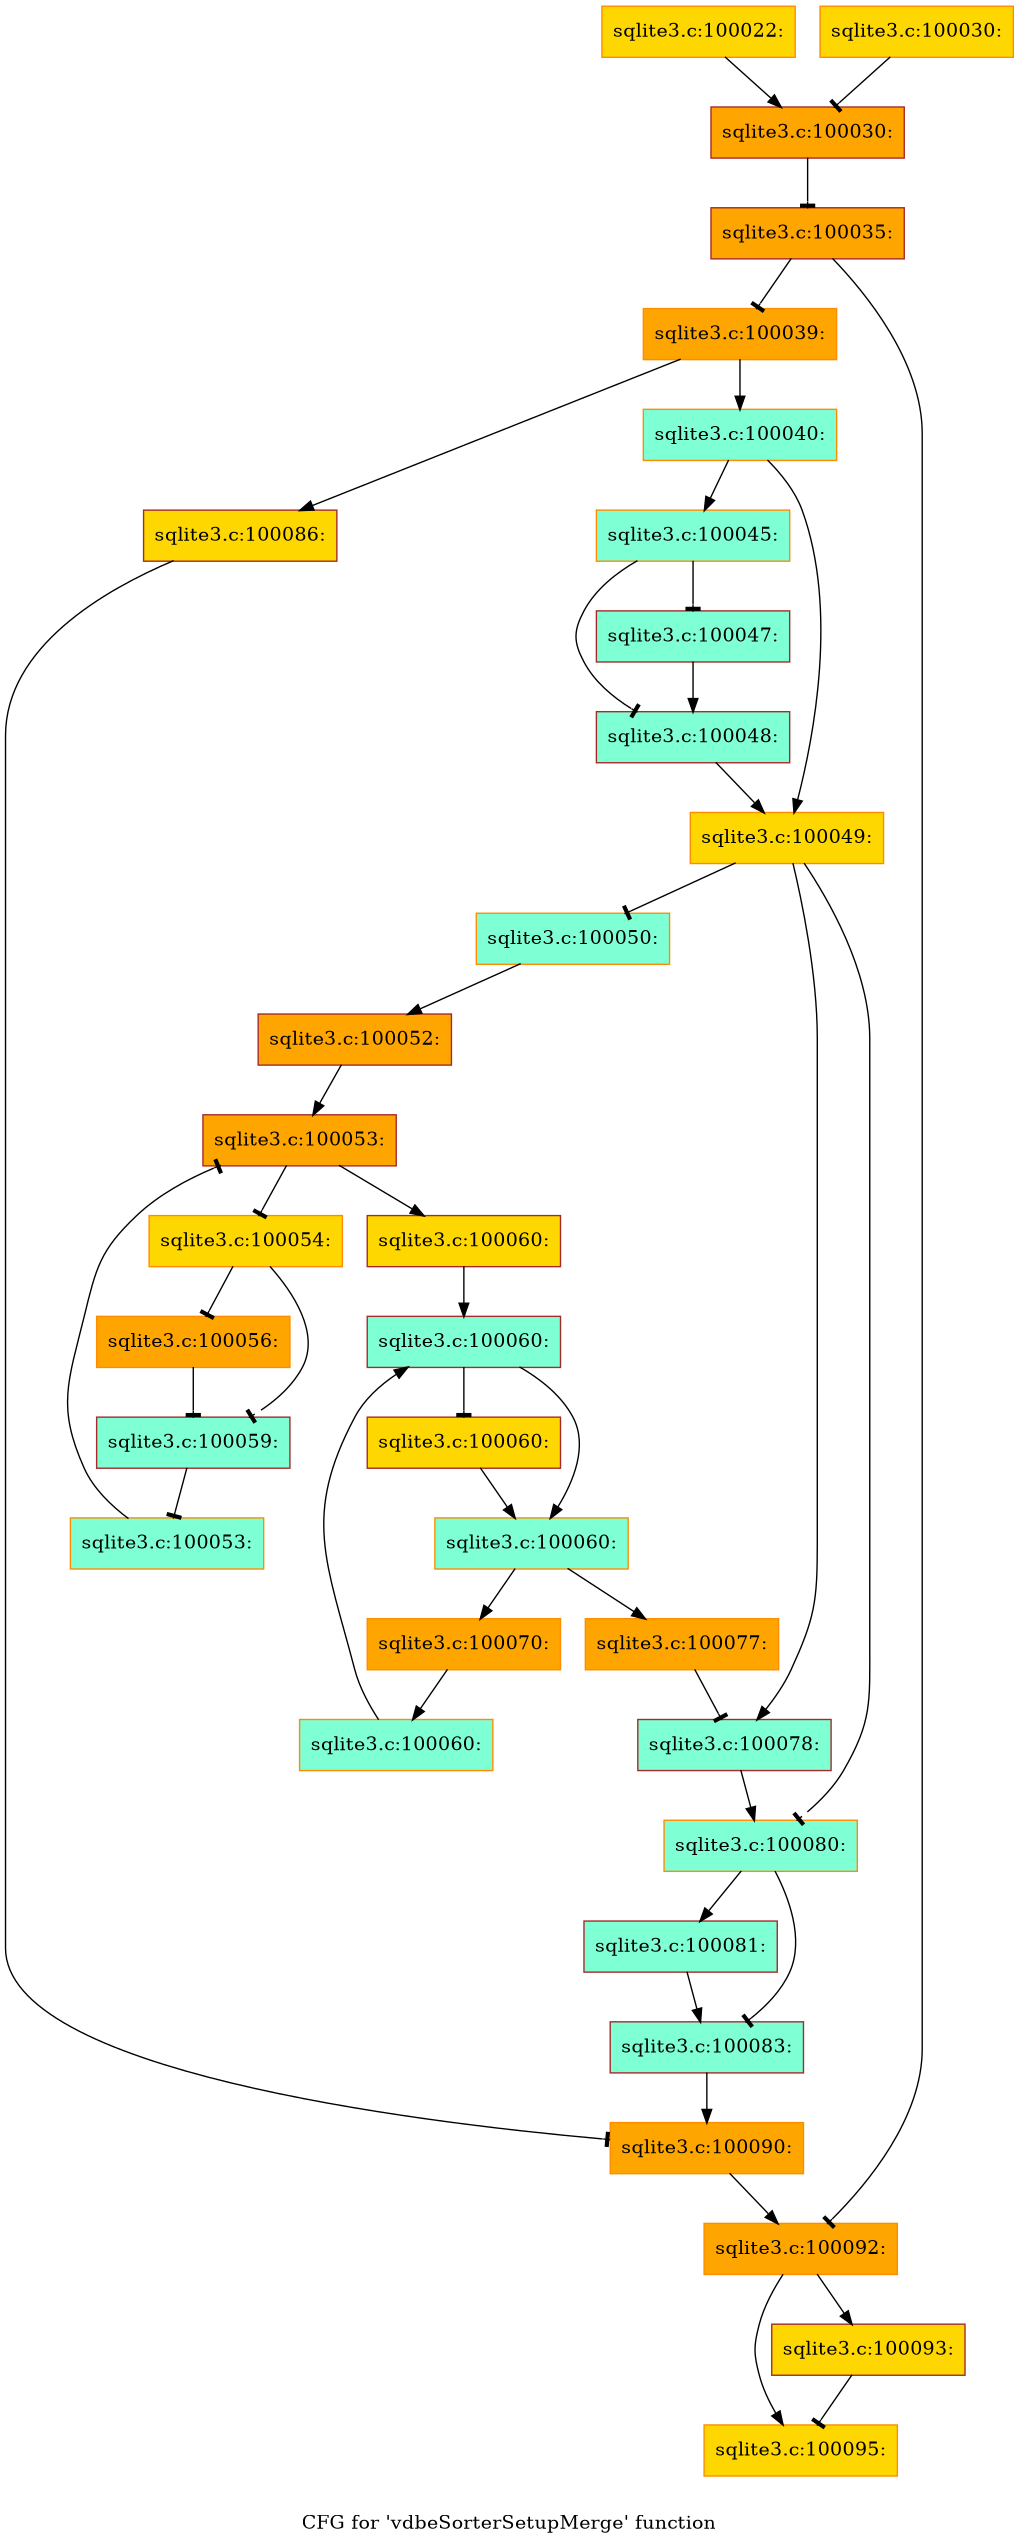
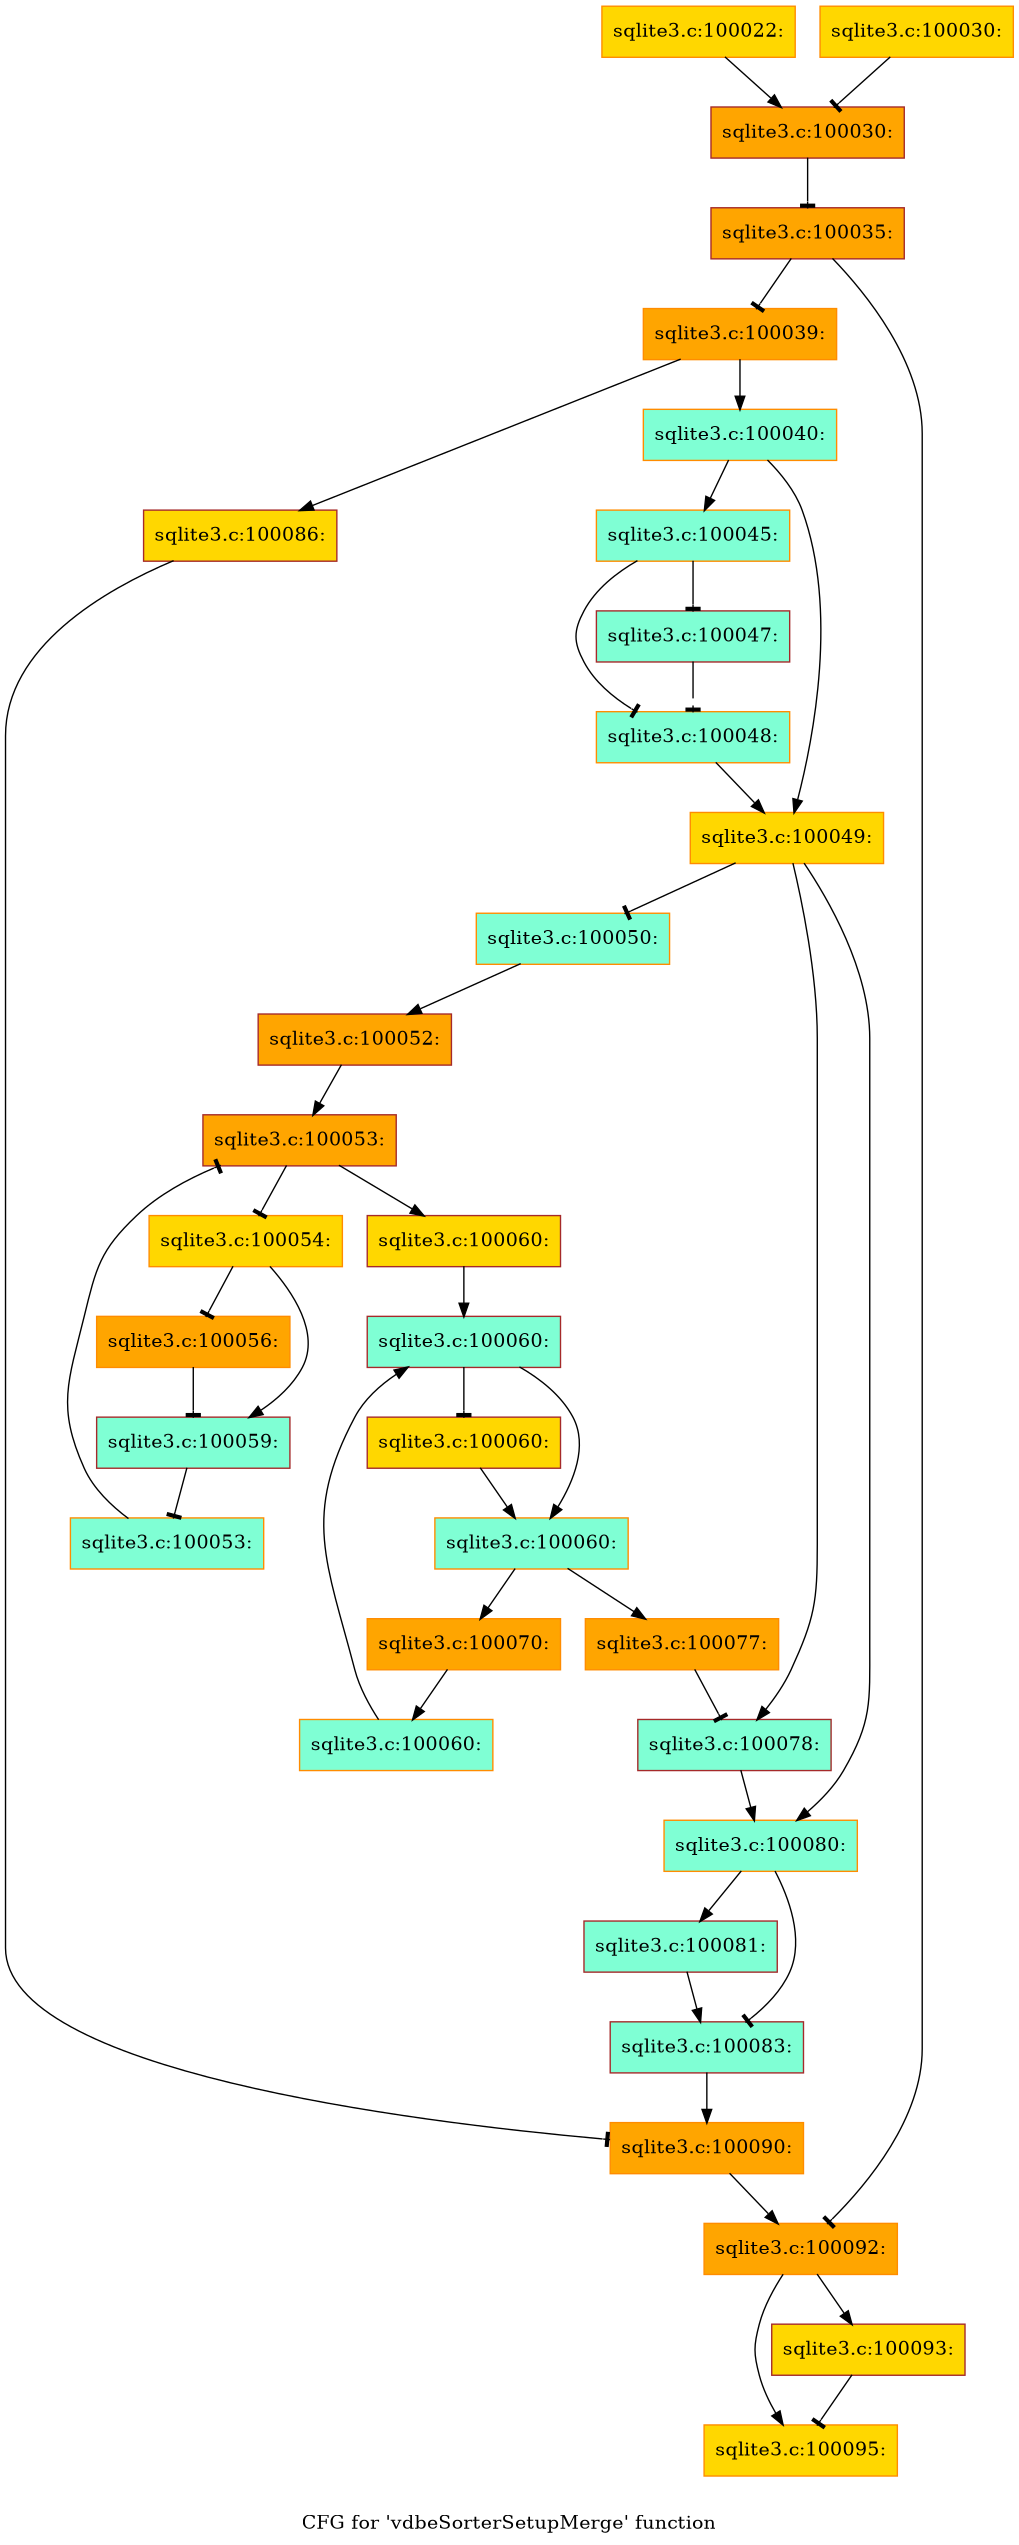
(693, 680) -> (693, 680)
(693, 737) -> (693, 737)
(870, 1340) -> (870, 1340)
(308, 1342) -> (308, 1342)
